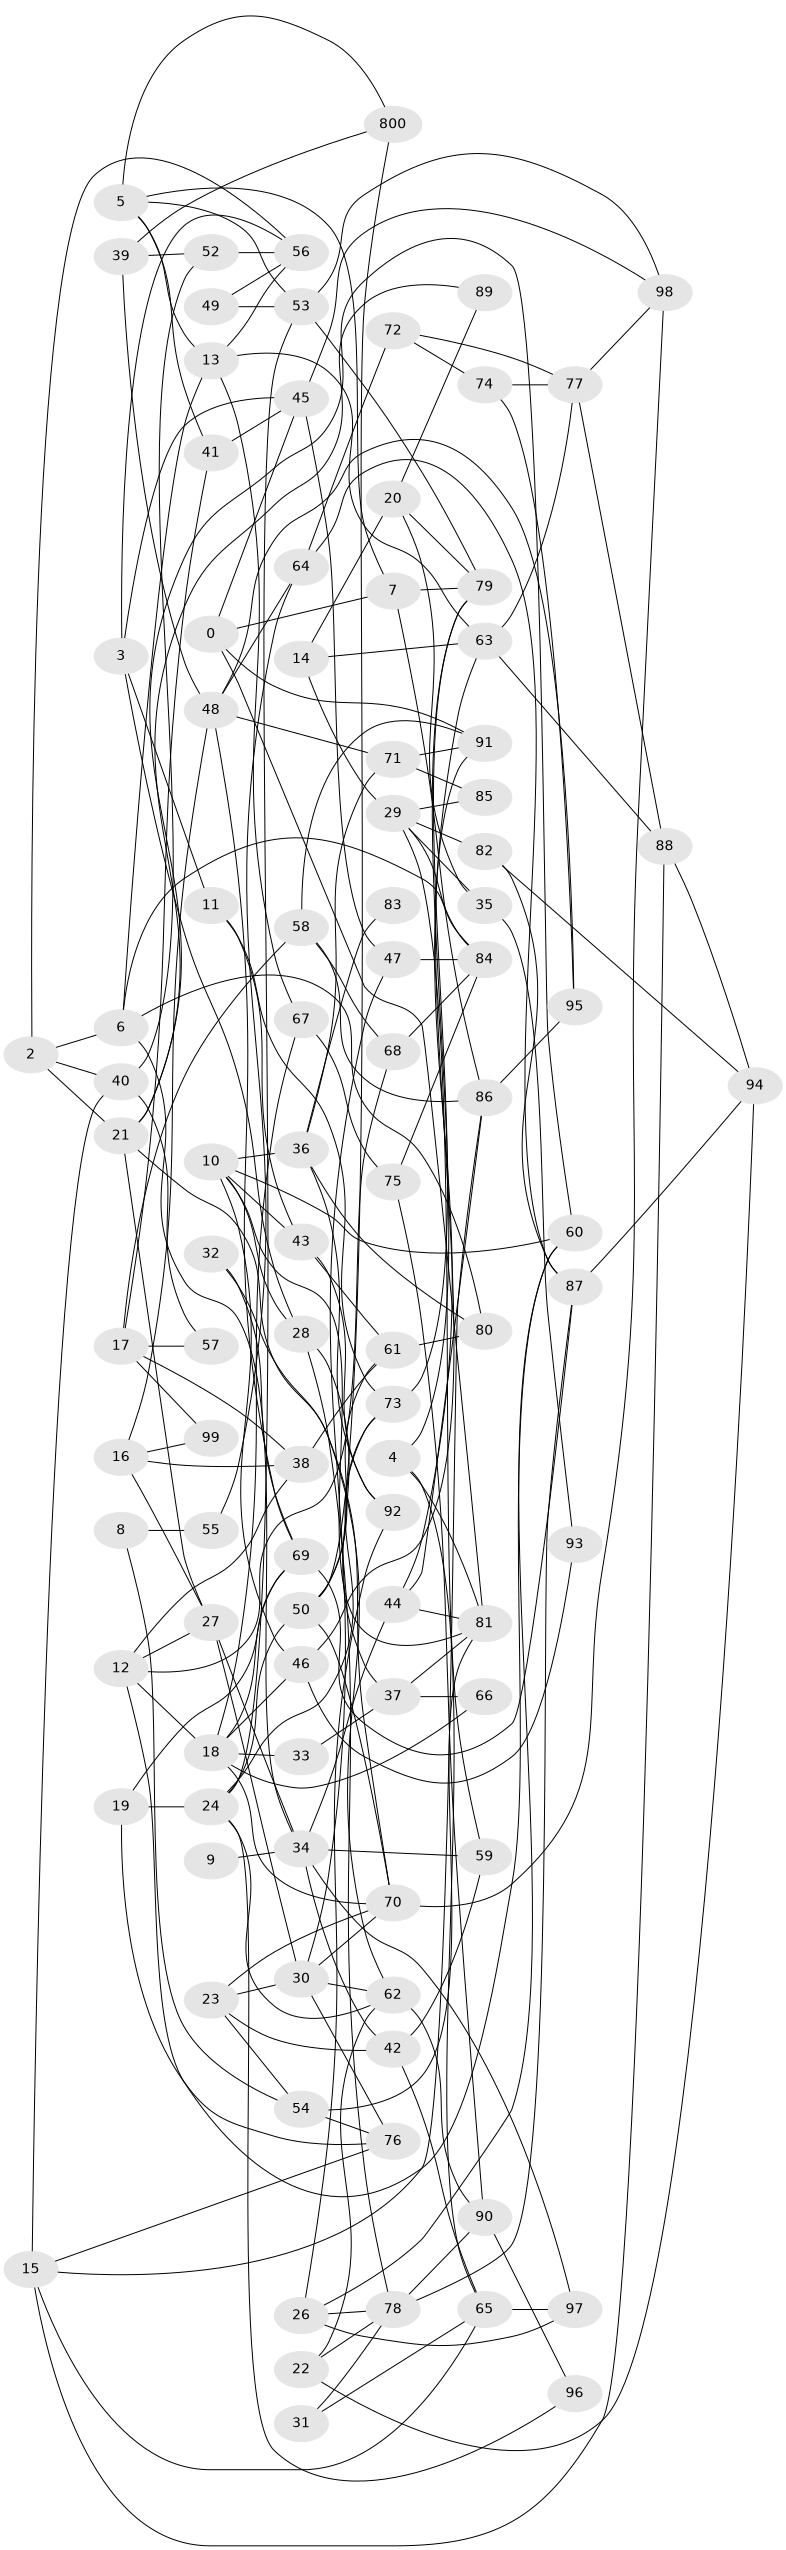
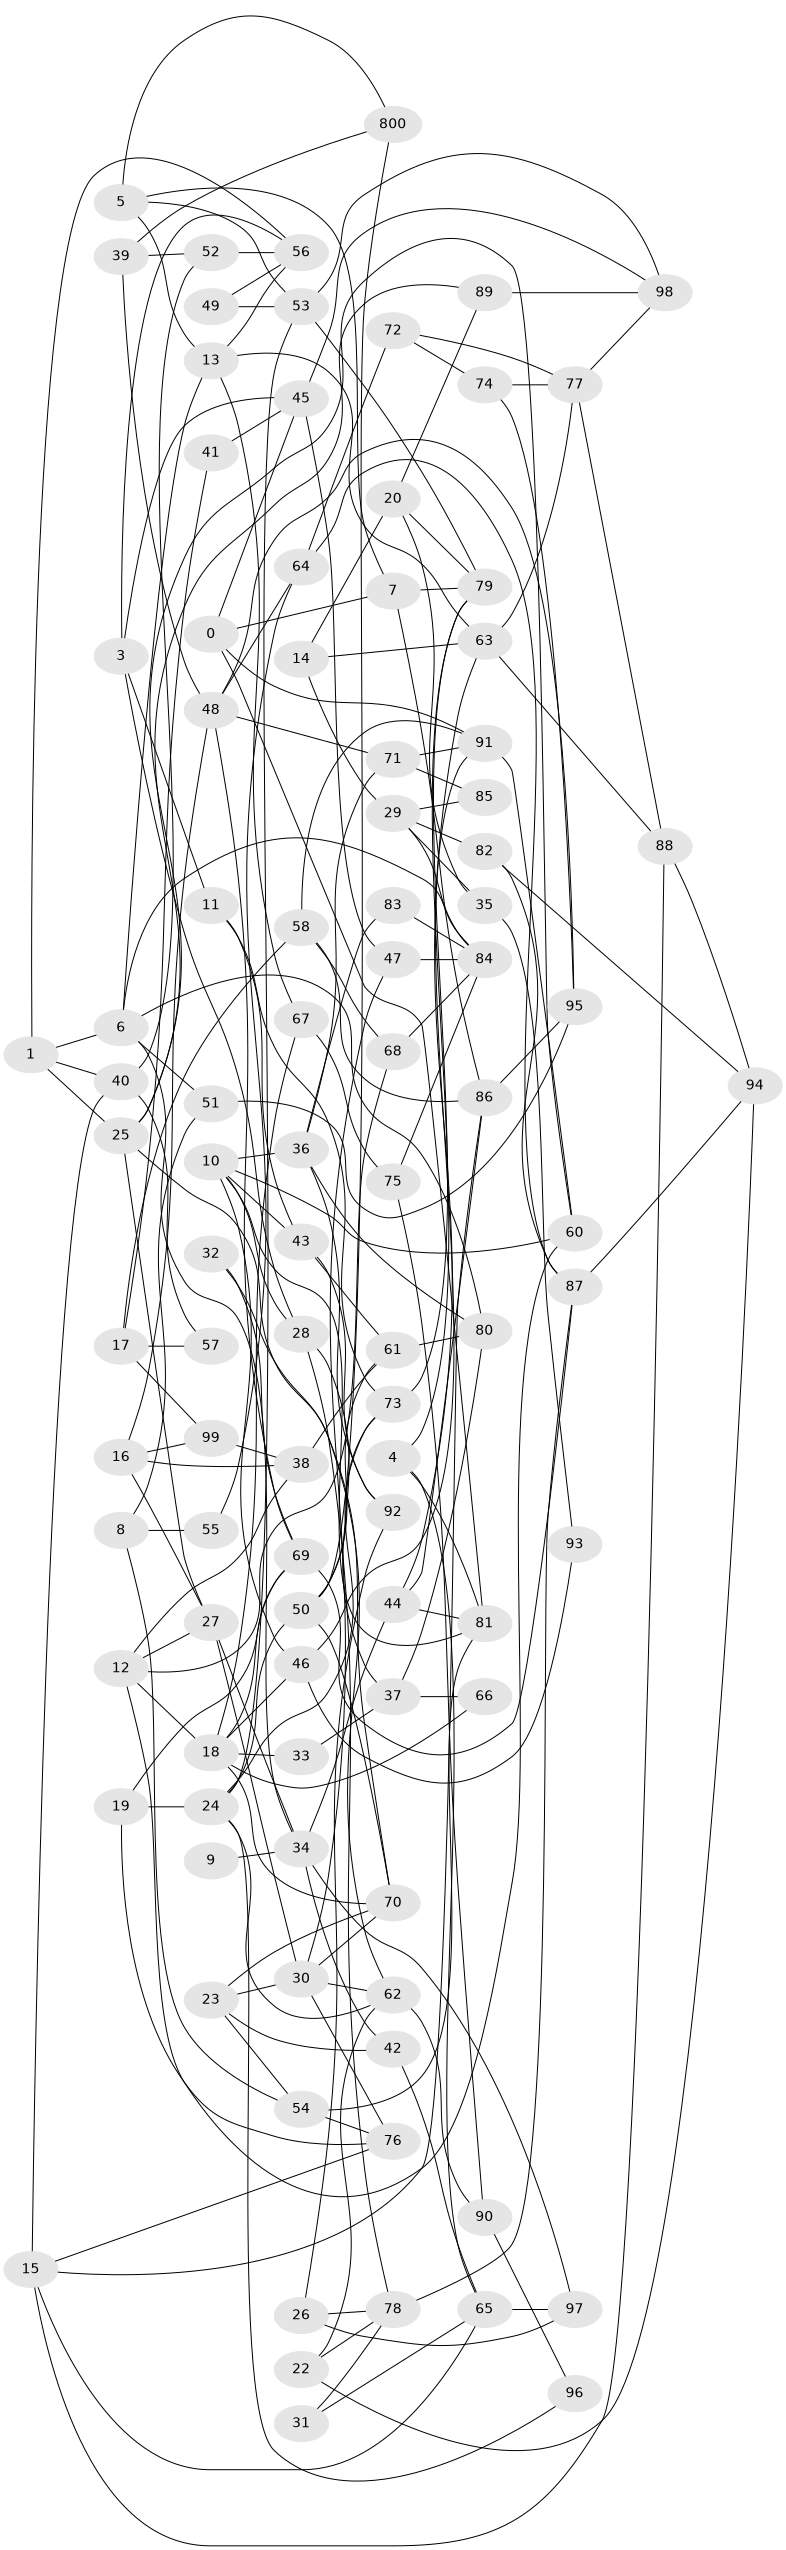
(175, 348) -> none
none -> (429, 927)
(31, 1055) -> (31, 1055)
none -> (211, 1104)
(121, 1136) -> (121, 1136)
(634, 1159) -> (575, 293)
(218, 1398) -> (249, 1449)
(439, 1660) -> (462, 1467)
(530, 1814) -> (526, 869)
(485, 1857) -> none
(439, 2263) -> none
